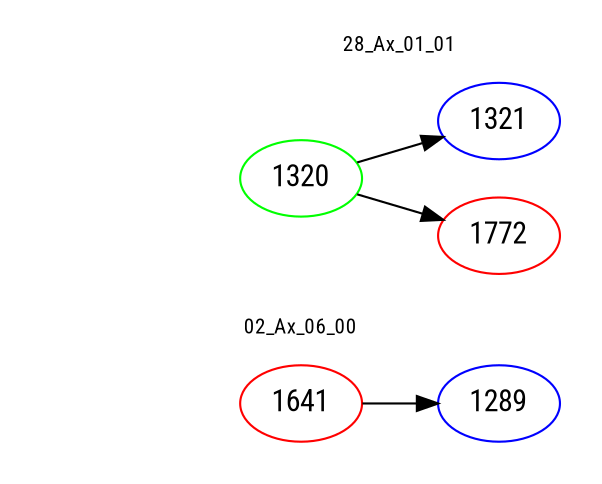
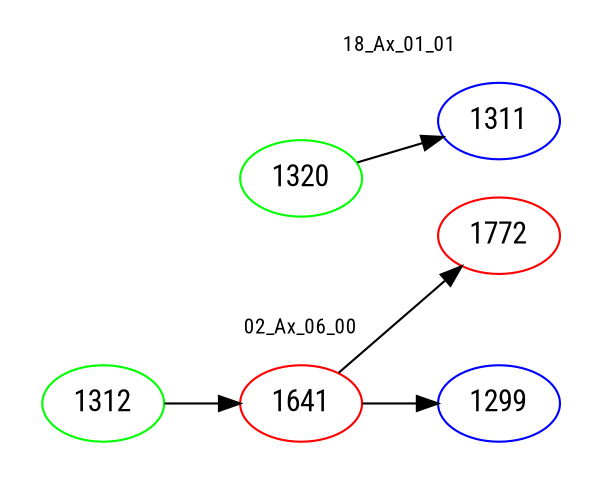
(400, 46) -> (400, 46)
(499, 121) -> (499, 121)
(390, 204) -> (392, 327)
none -> (103, 403)
(499, 403) -> (499, 403)
